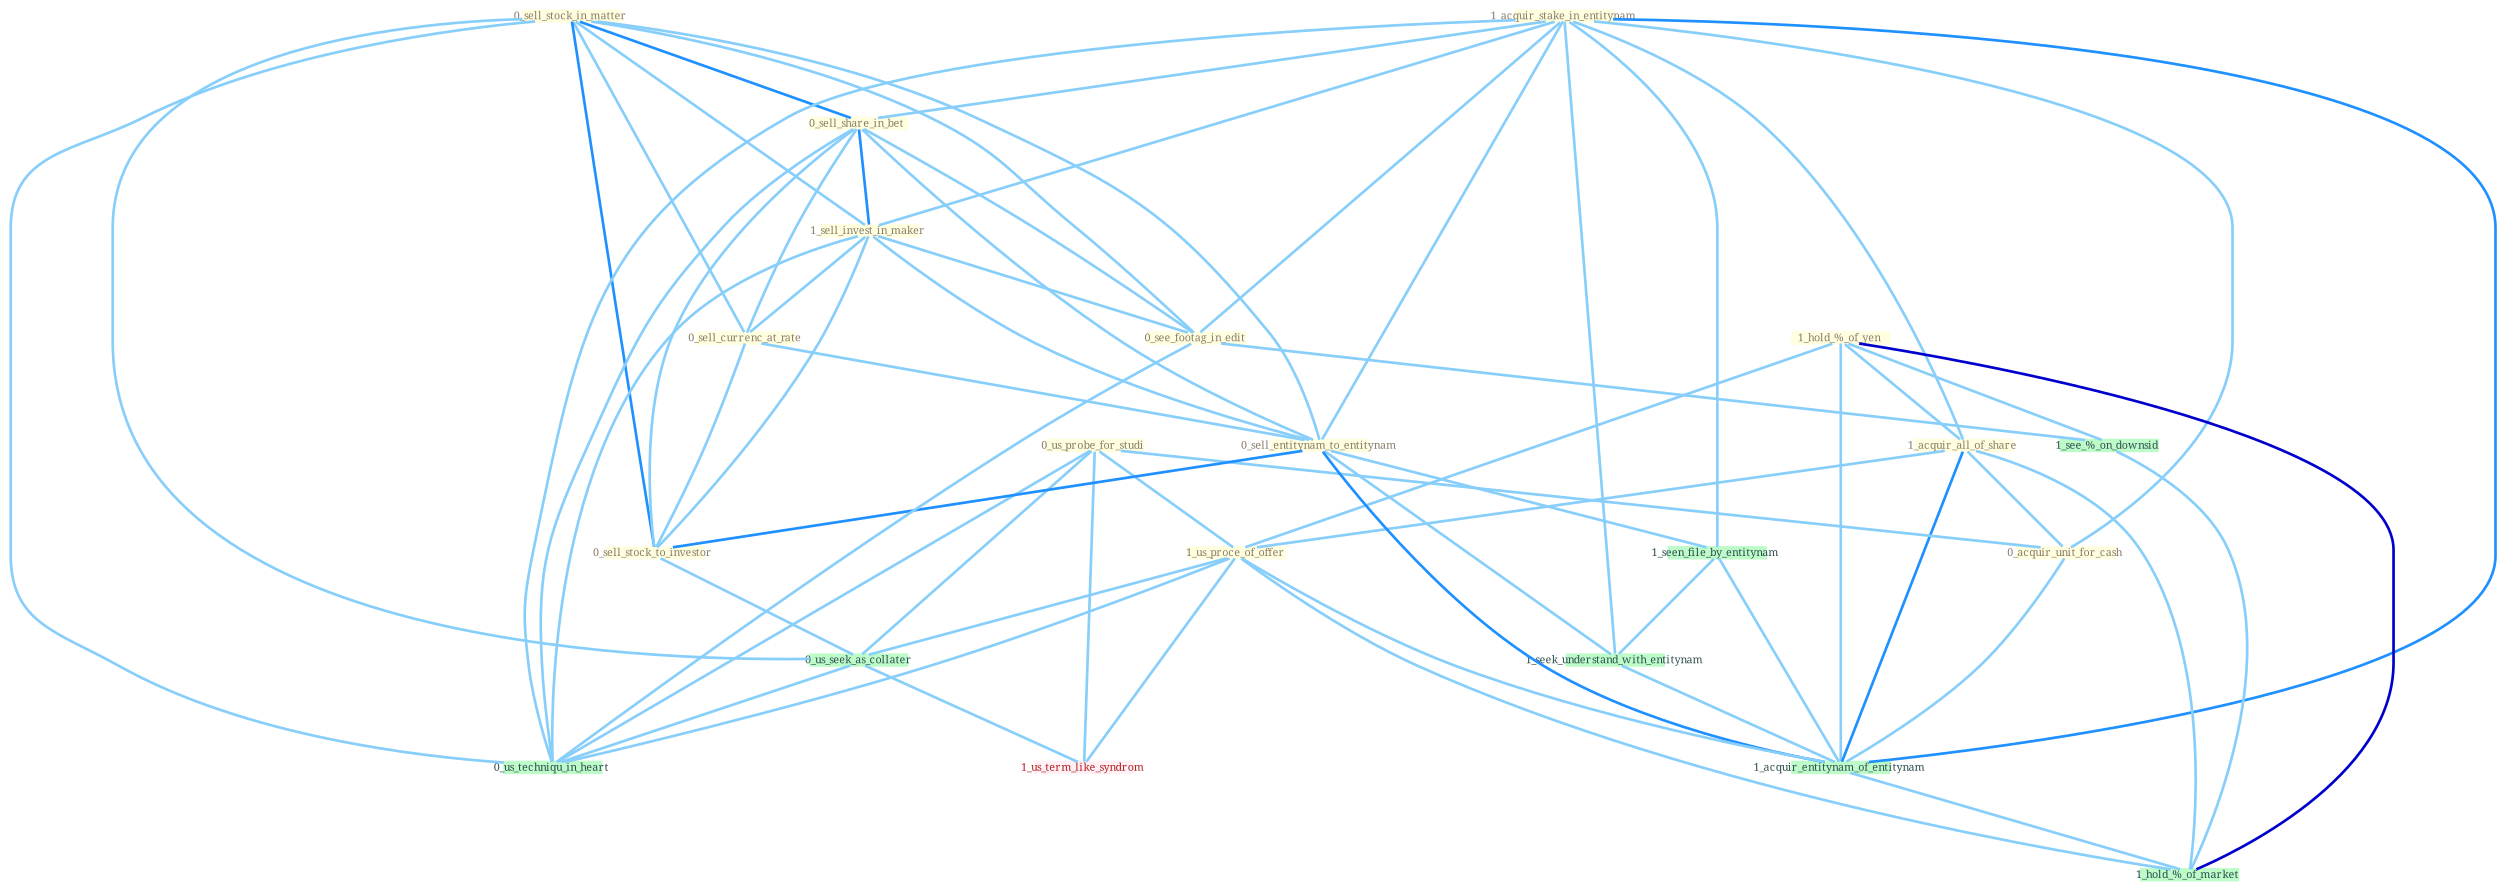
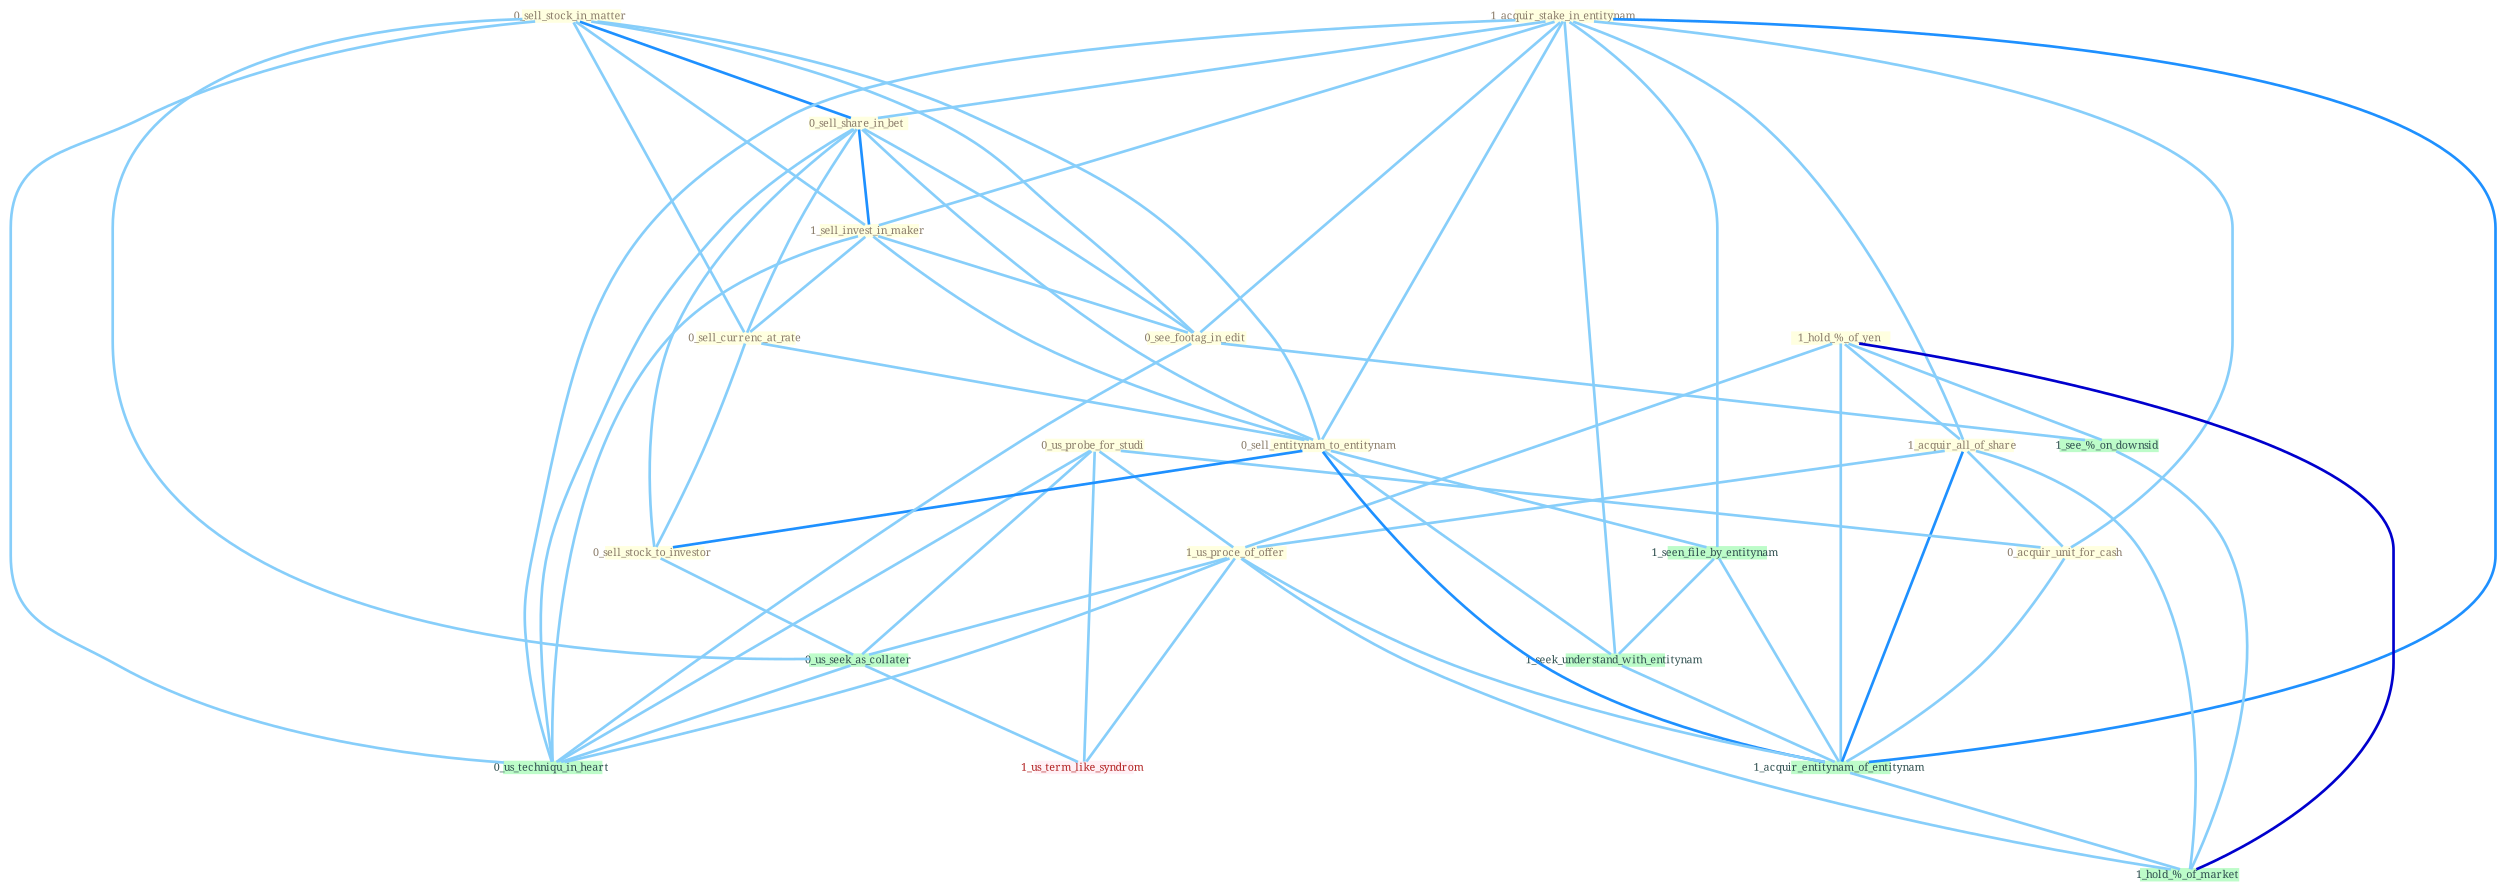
(617, 311) -> none
(779, 403) -> none
